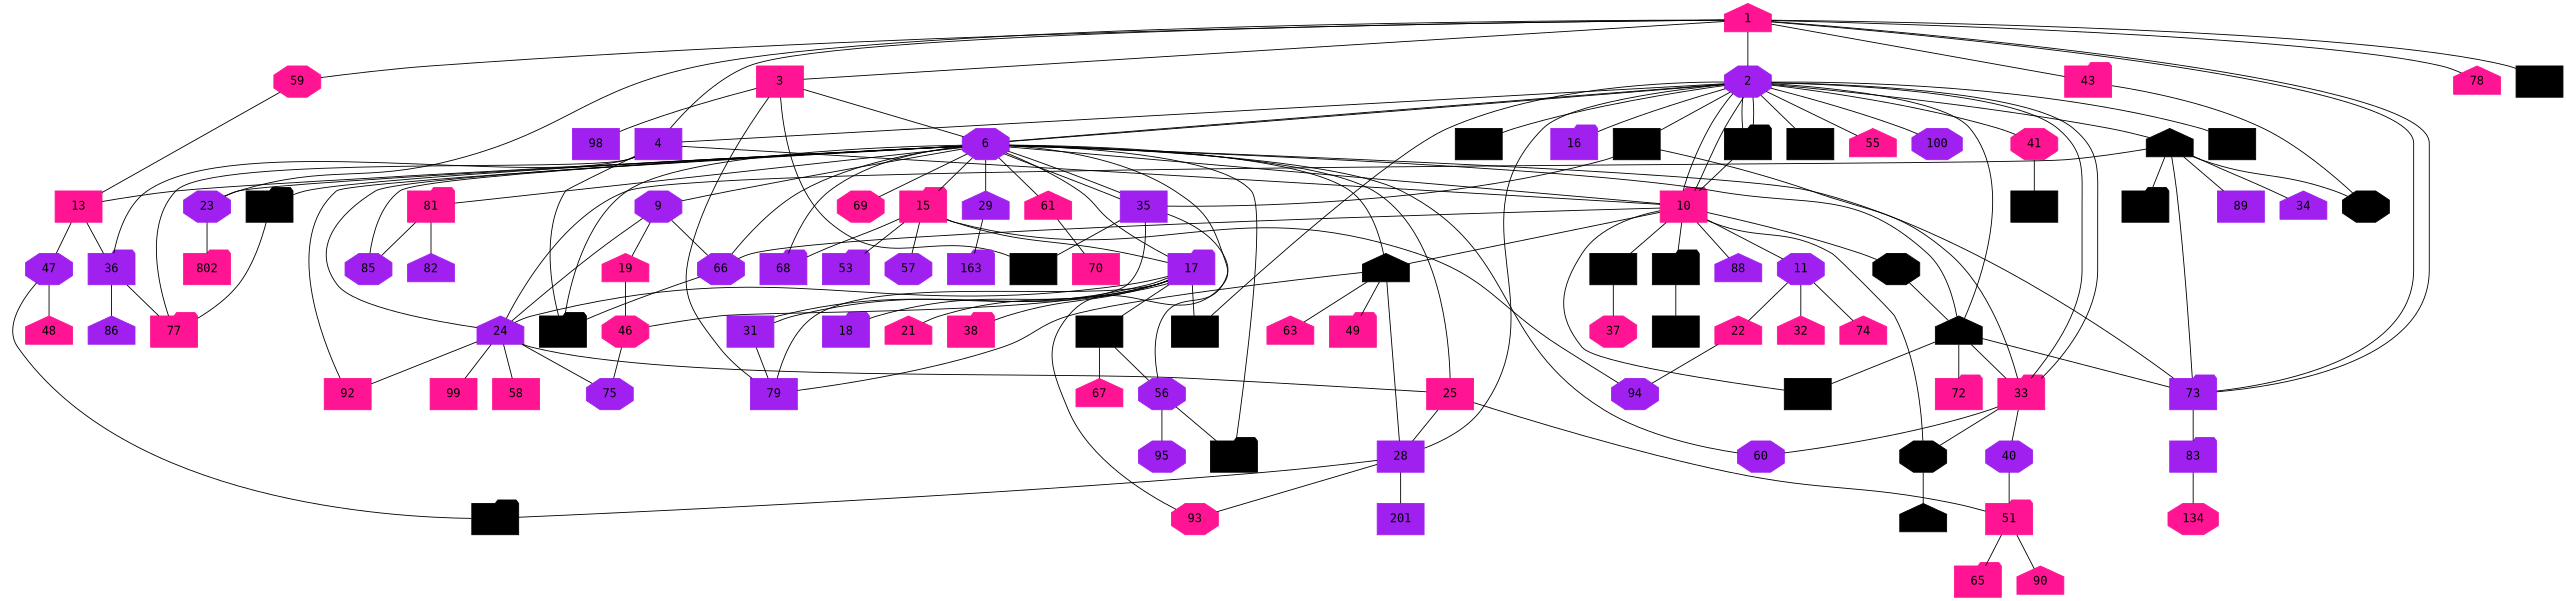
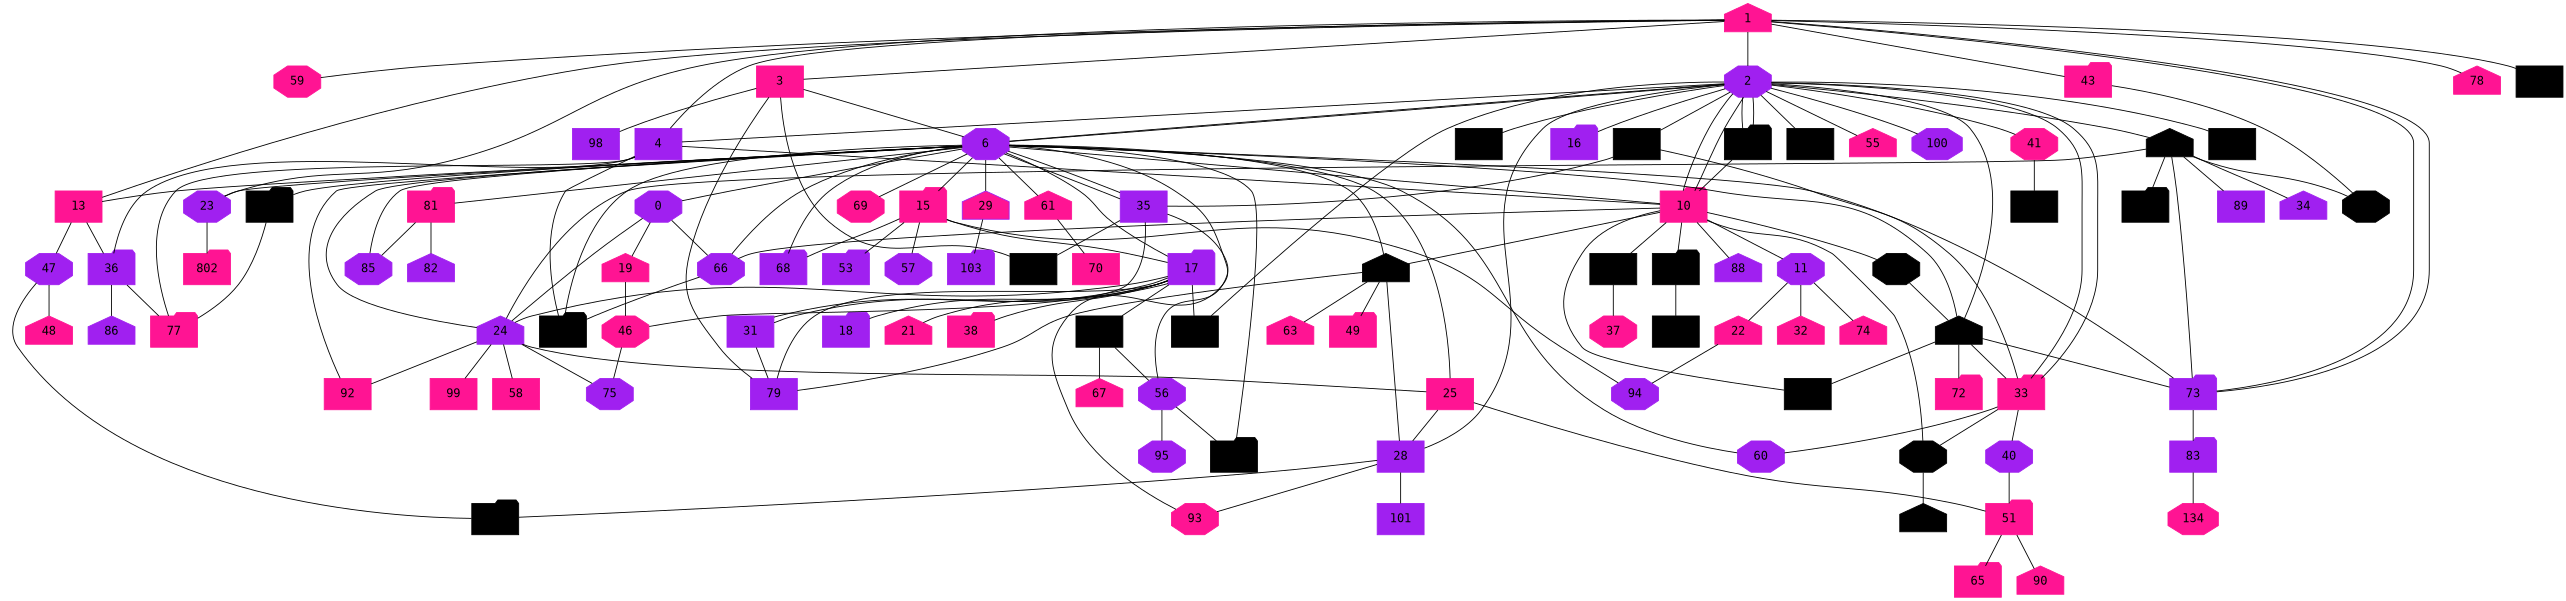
(191, 142) -> (699, 55)
(658, 207) -> (658, 207)
(986, 207) -> (986, 207)
(971, 269) -> (971, 269)
(1401, 519) -> (1401, 519)
